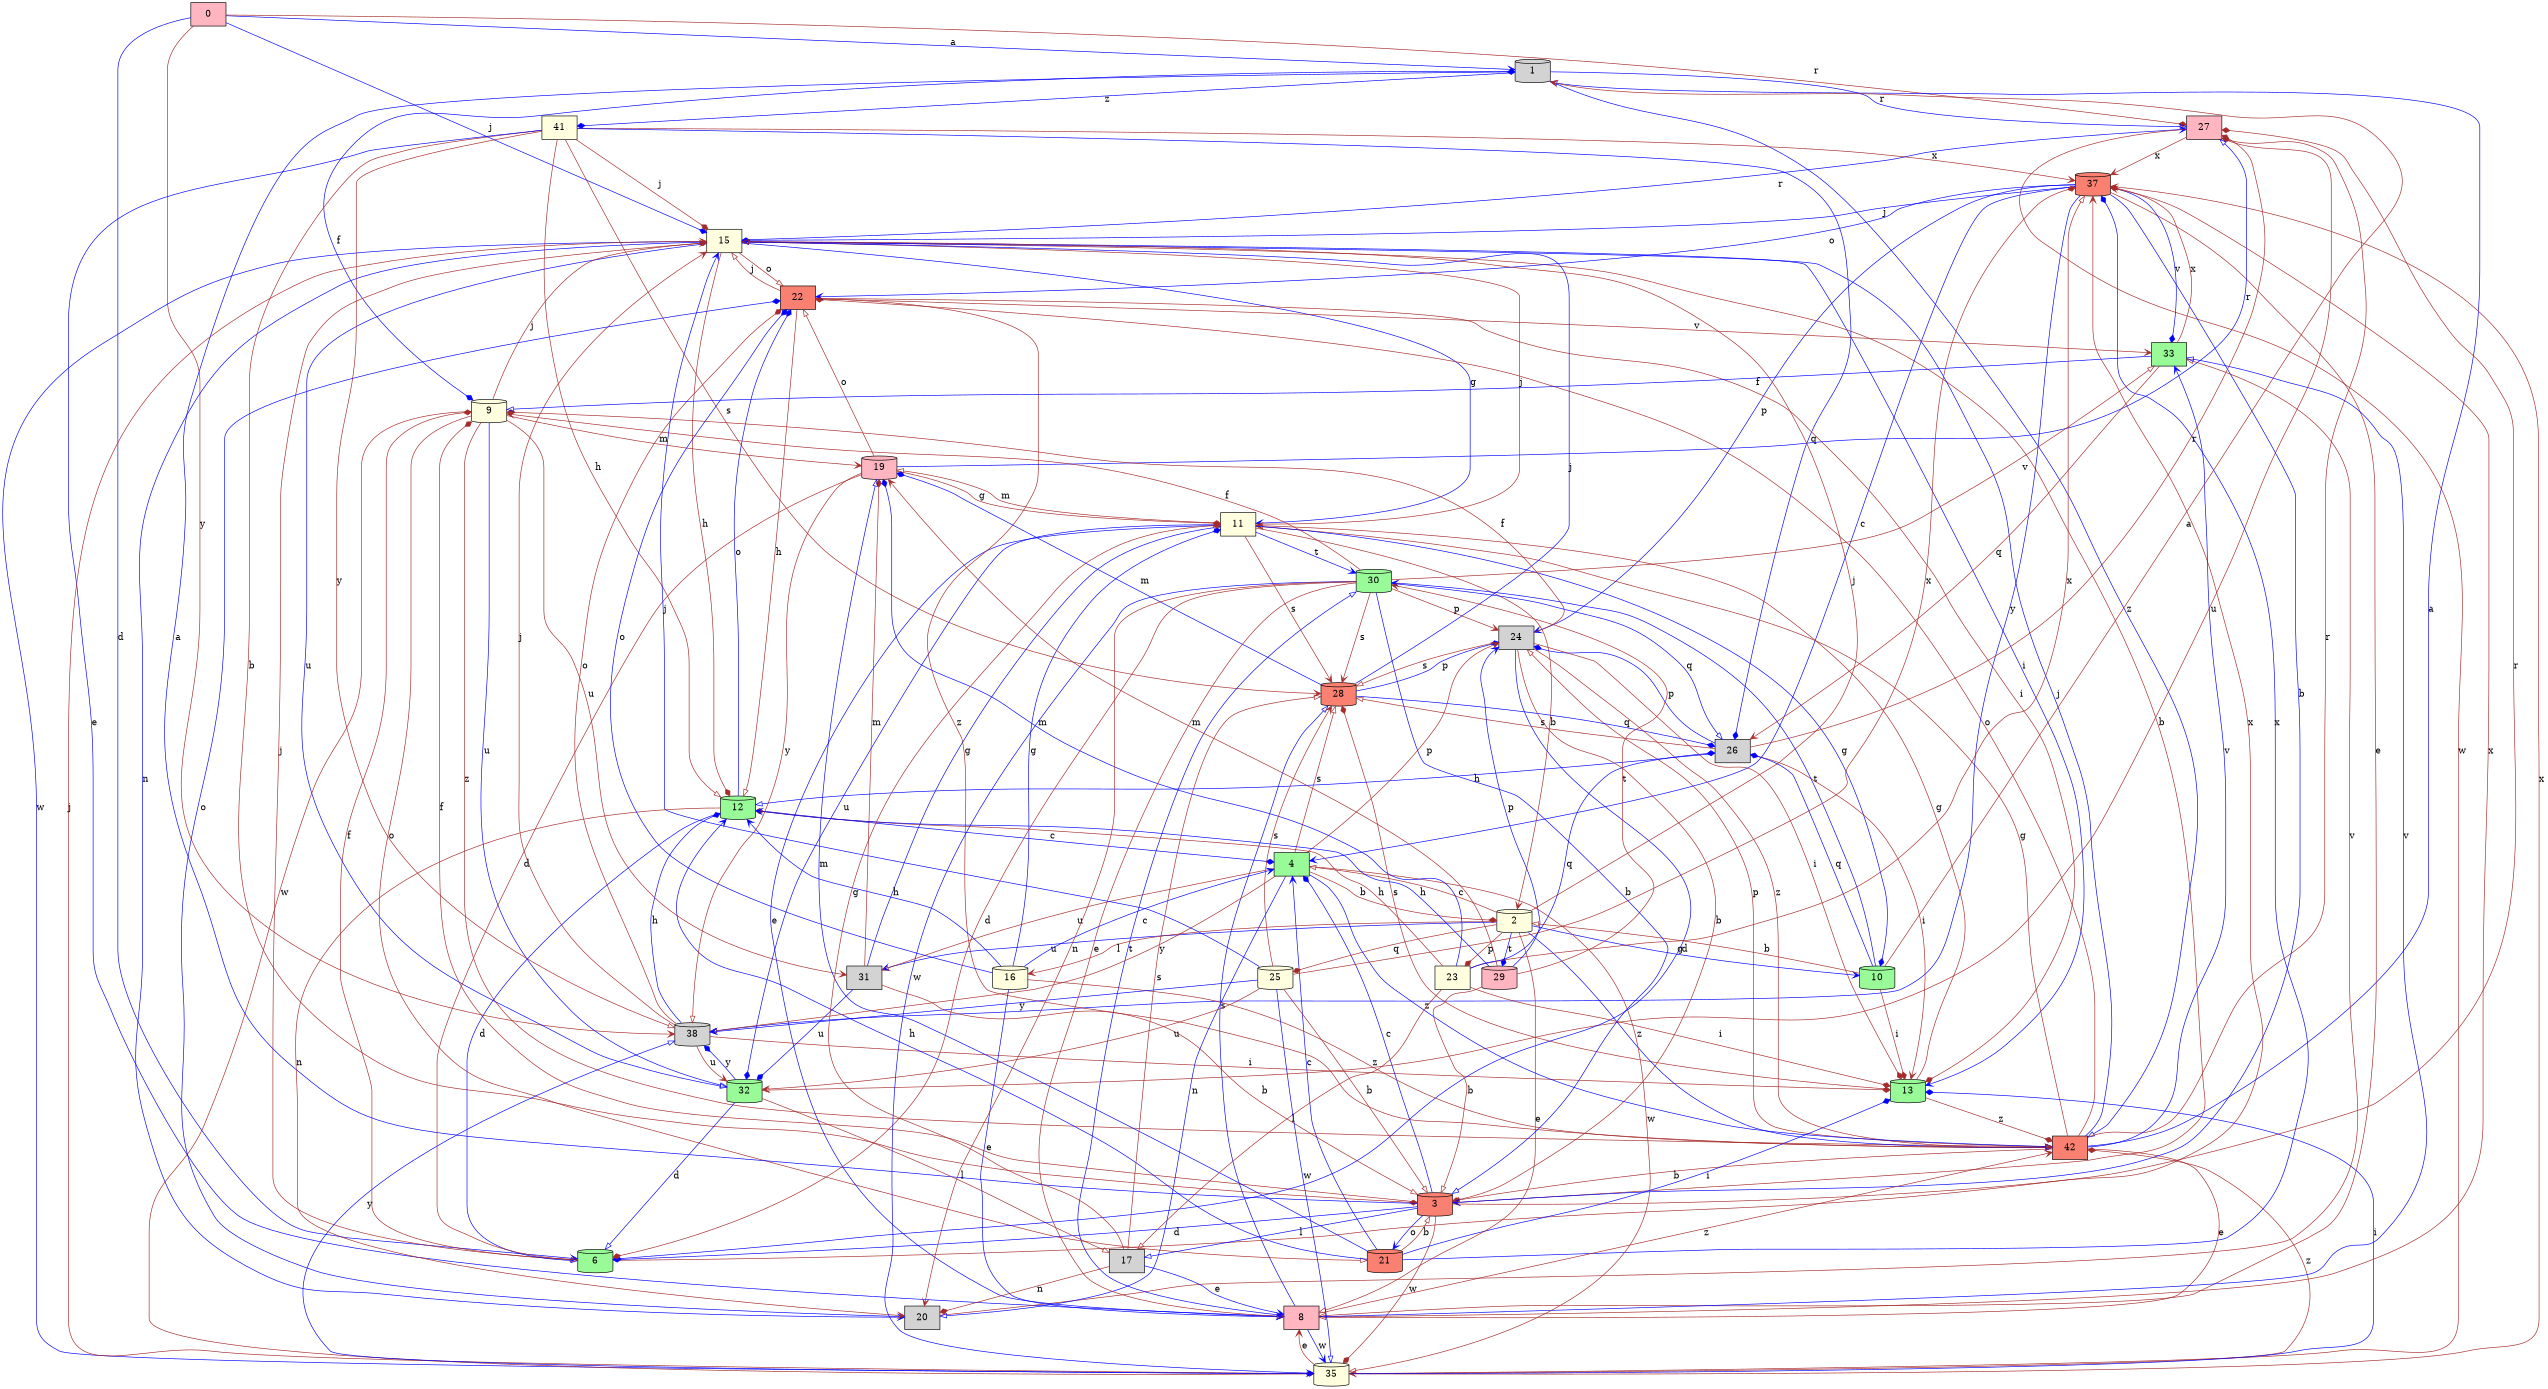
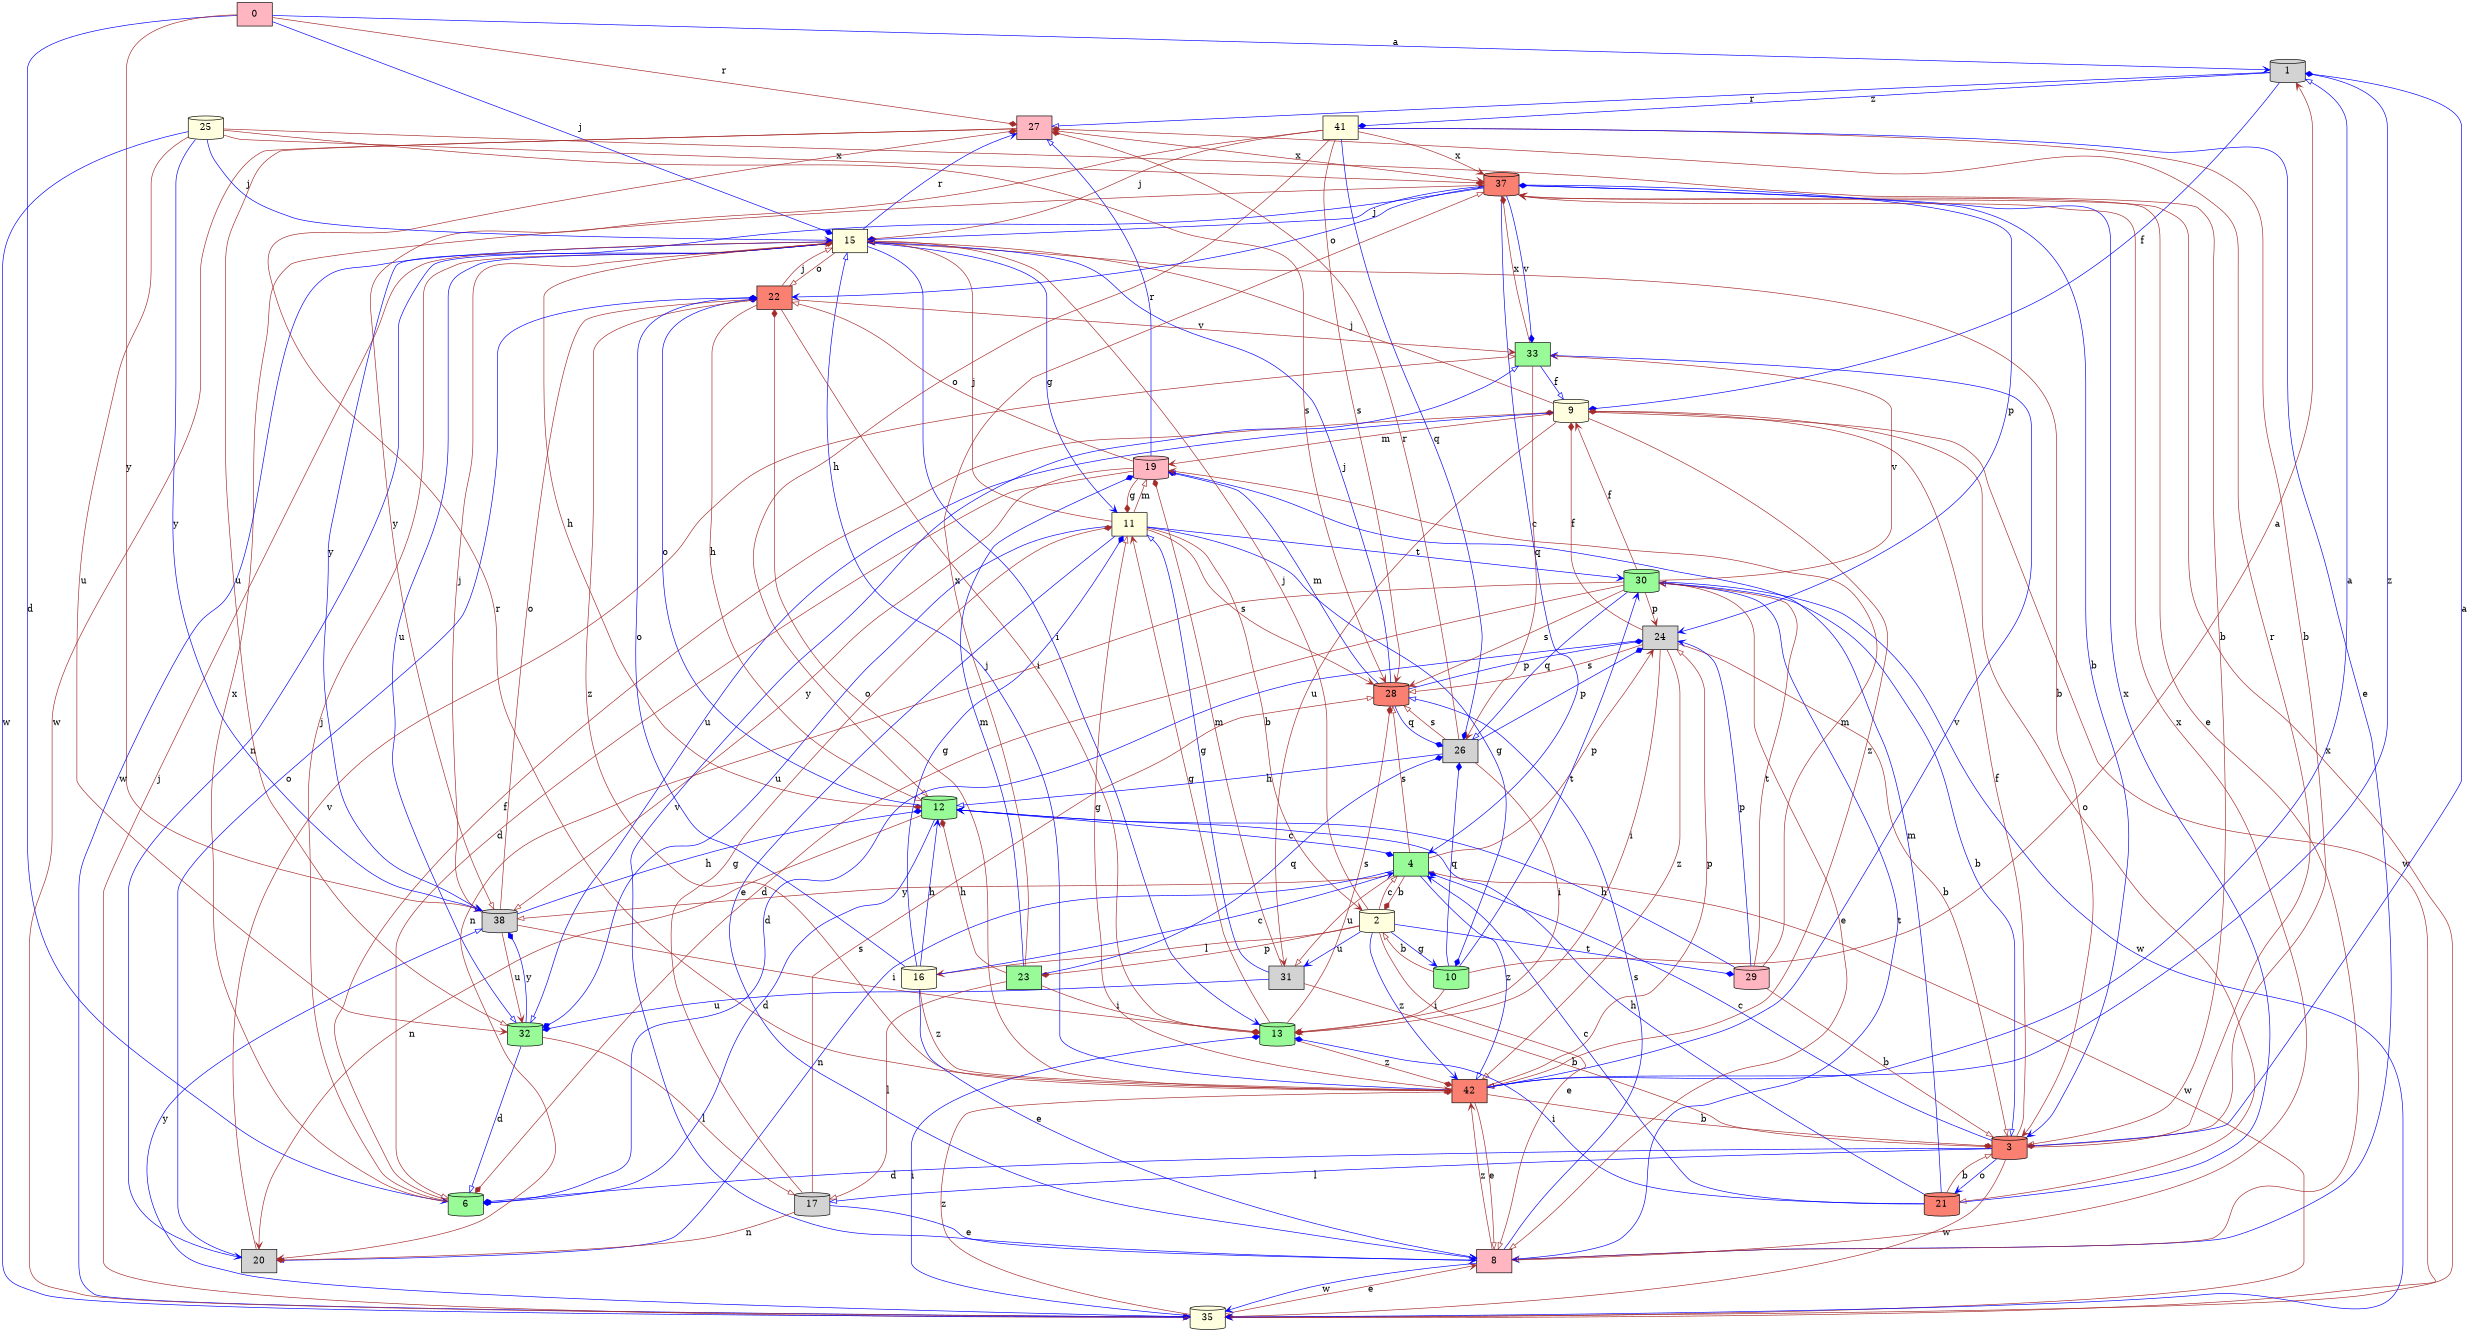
(1398, 943) -> none
(1453, 978) -> (1024, 978)
(1127, 1261) -> (812, 1204)
